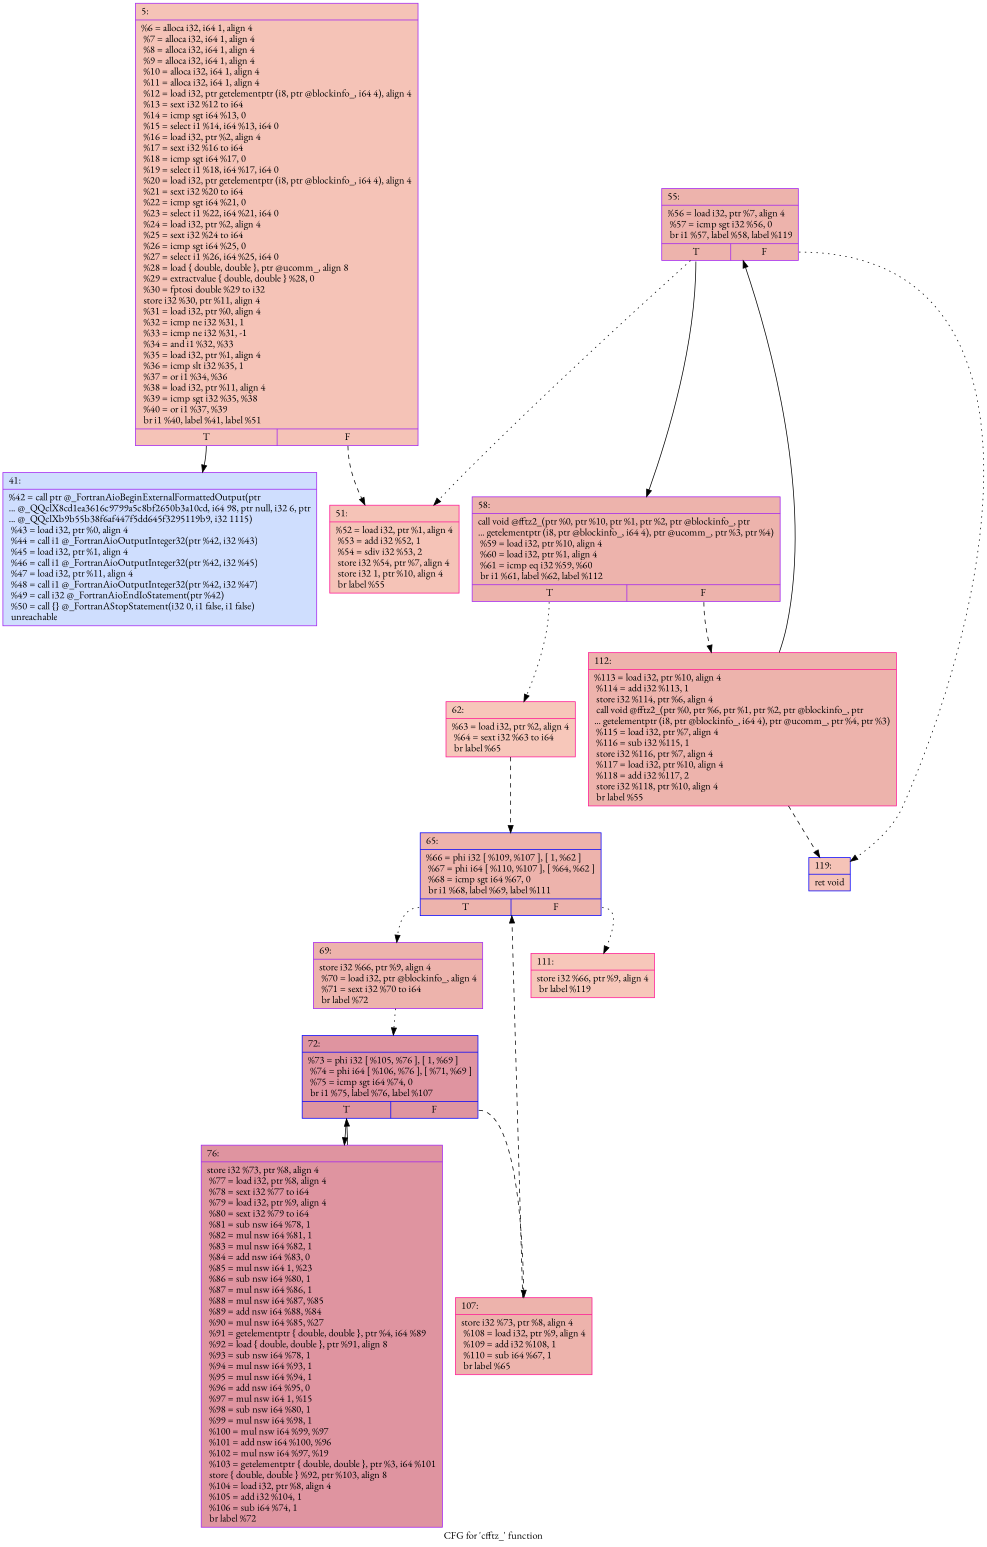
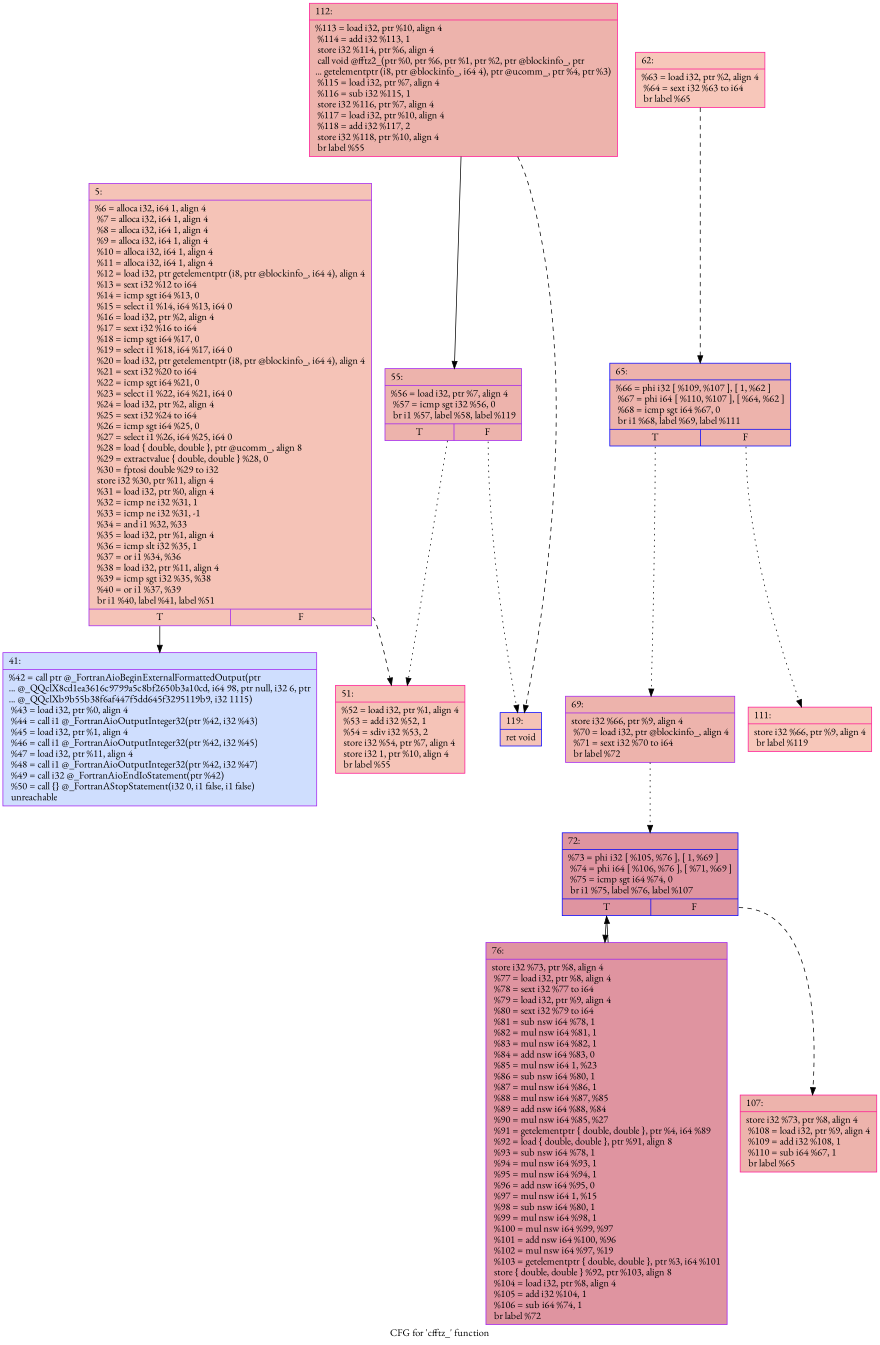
(626, 549) -> none
(517, 1110) -> none
